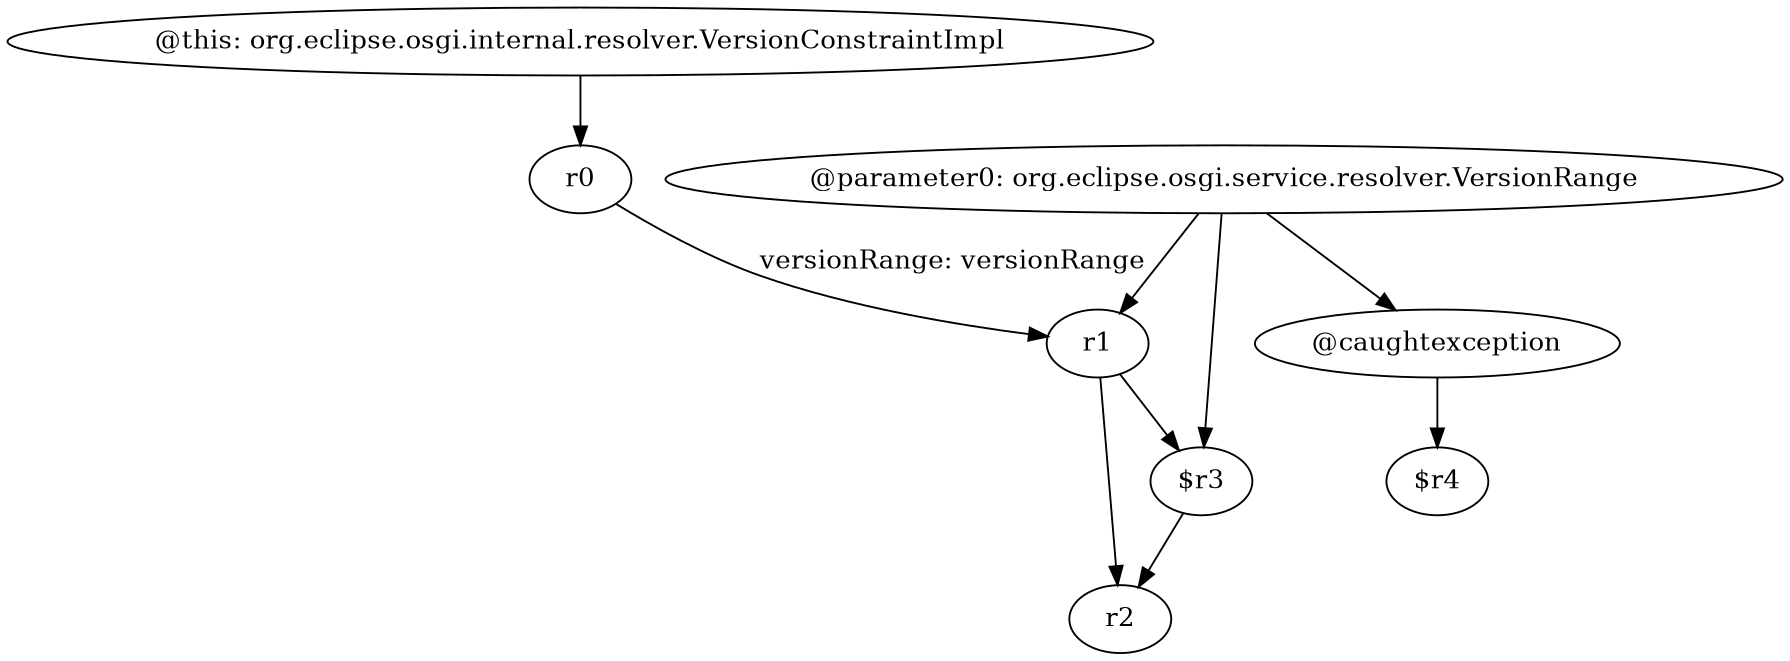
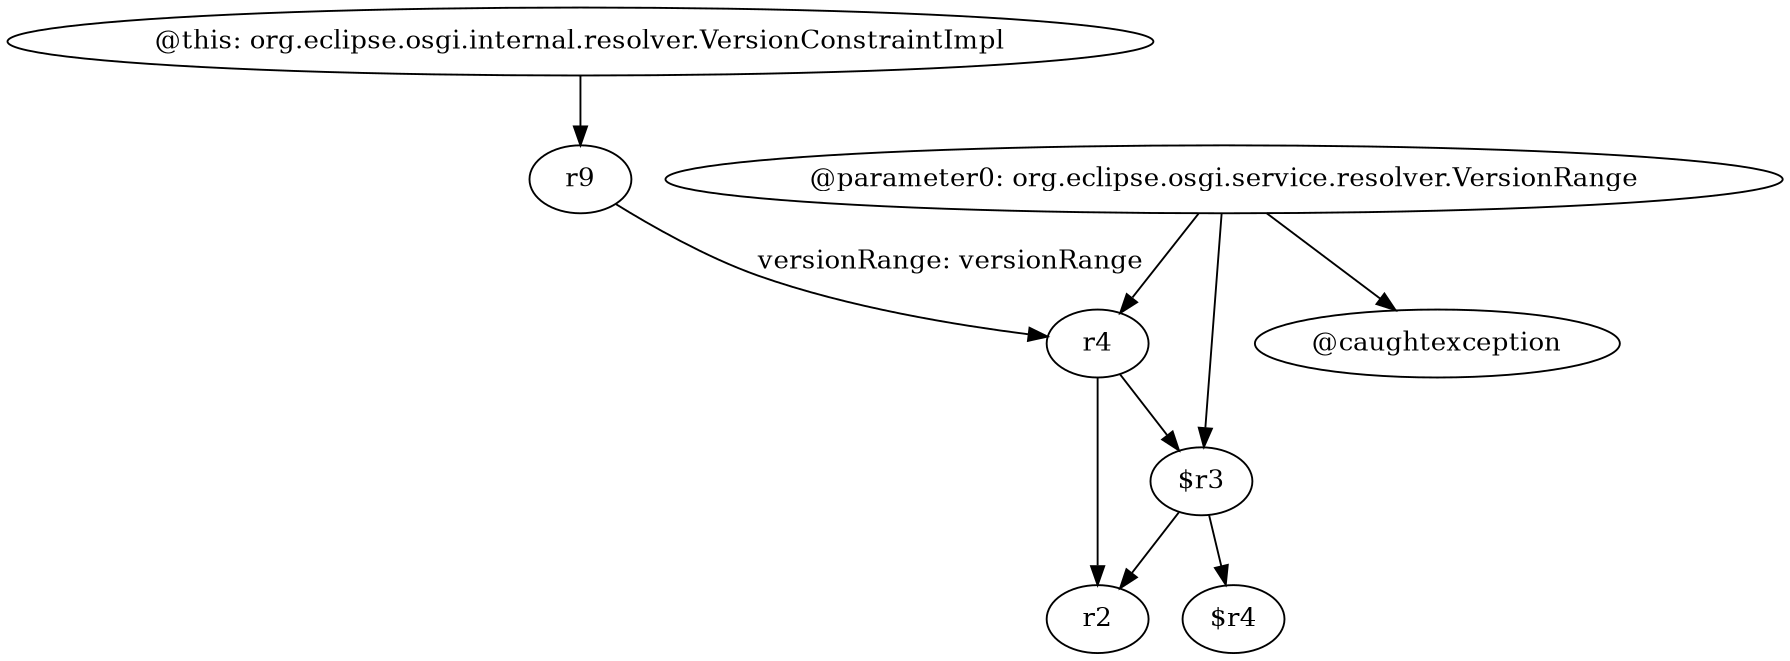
(580, 179) -> (580, 179)
(1098, 344) -> (1098, 344)
(1437, 403) -> (1215, 541)
